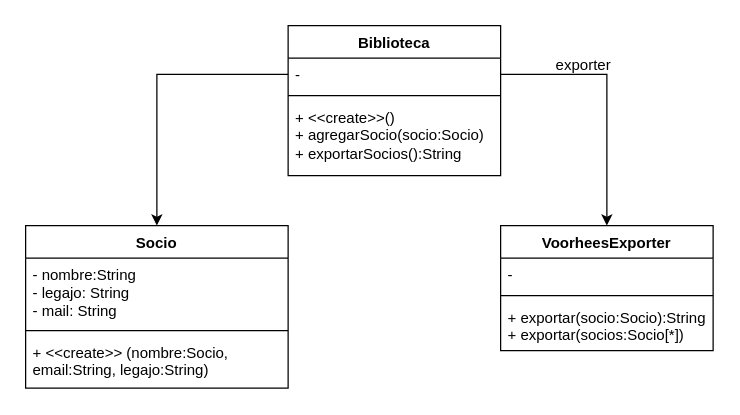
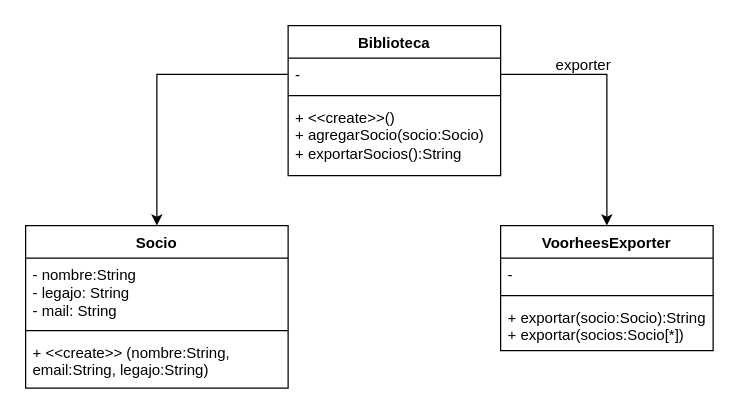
(158, 362) -> (158, 362)
